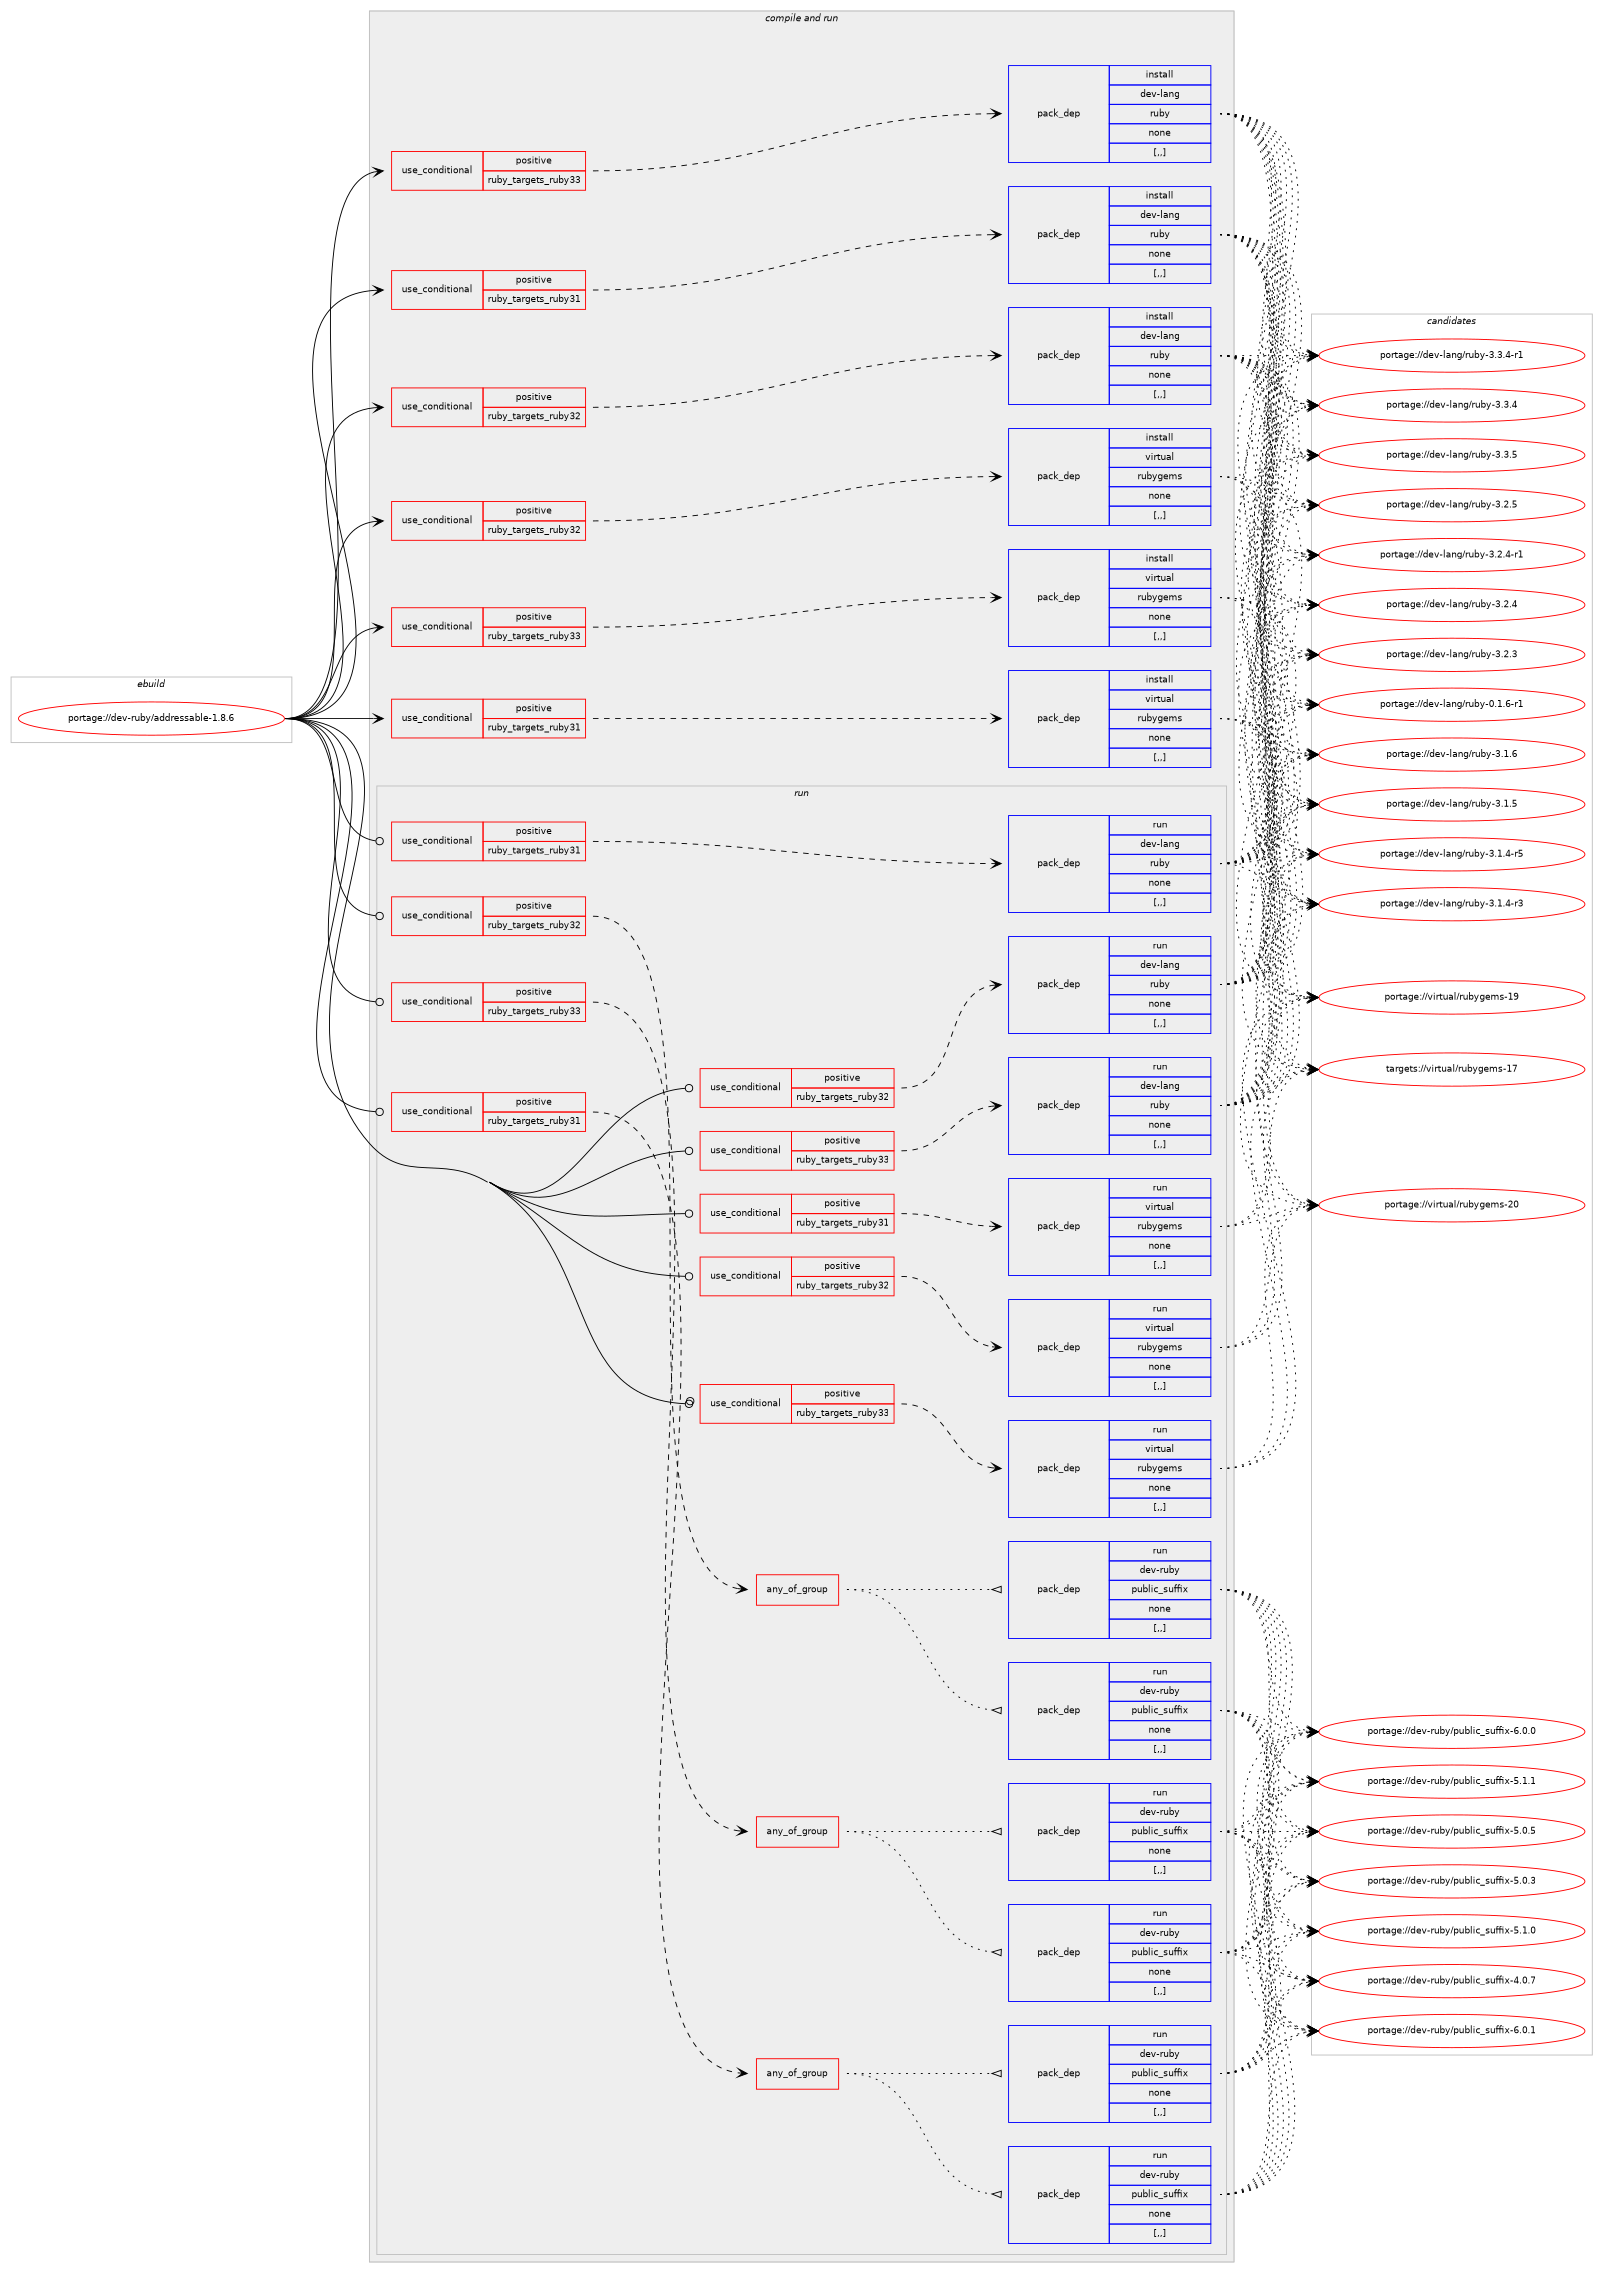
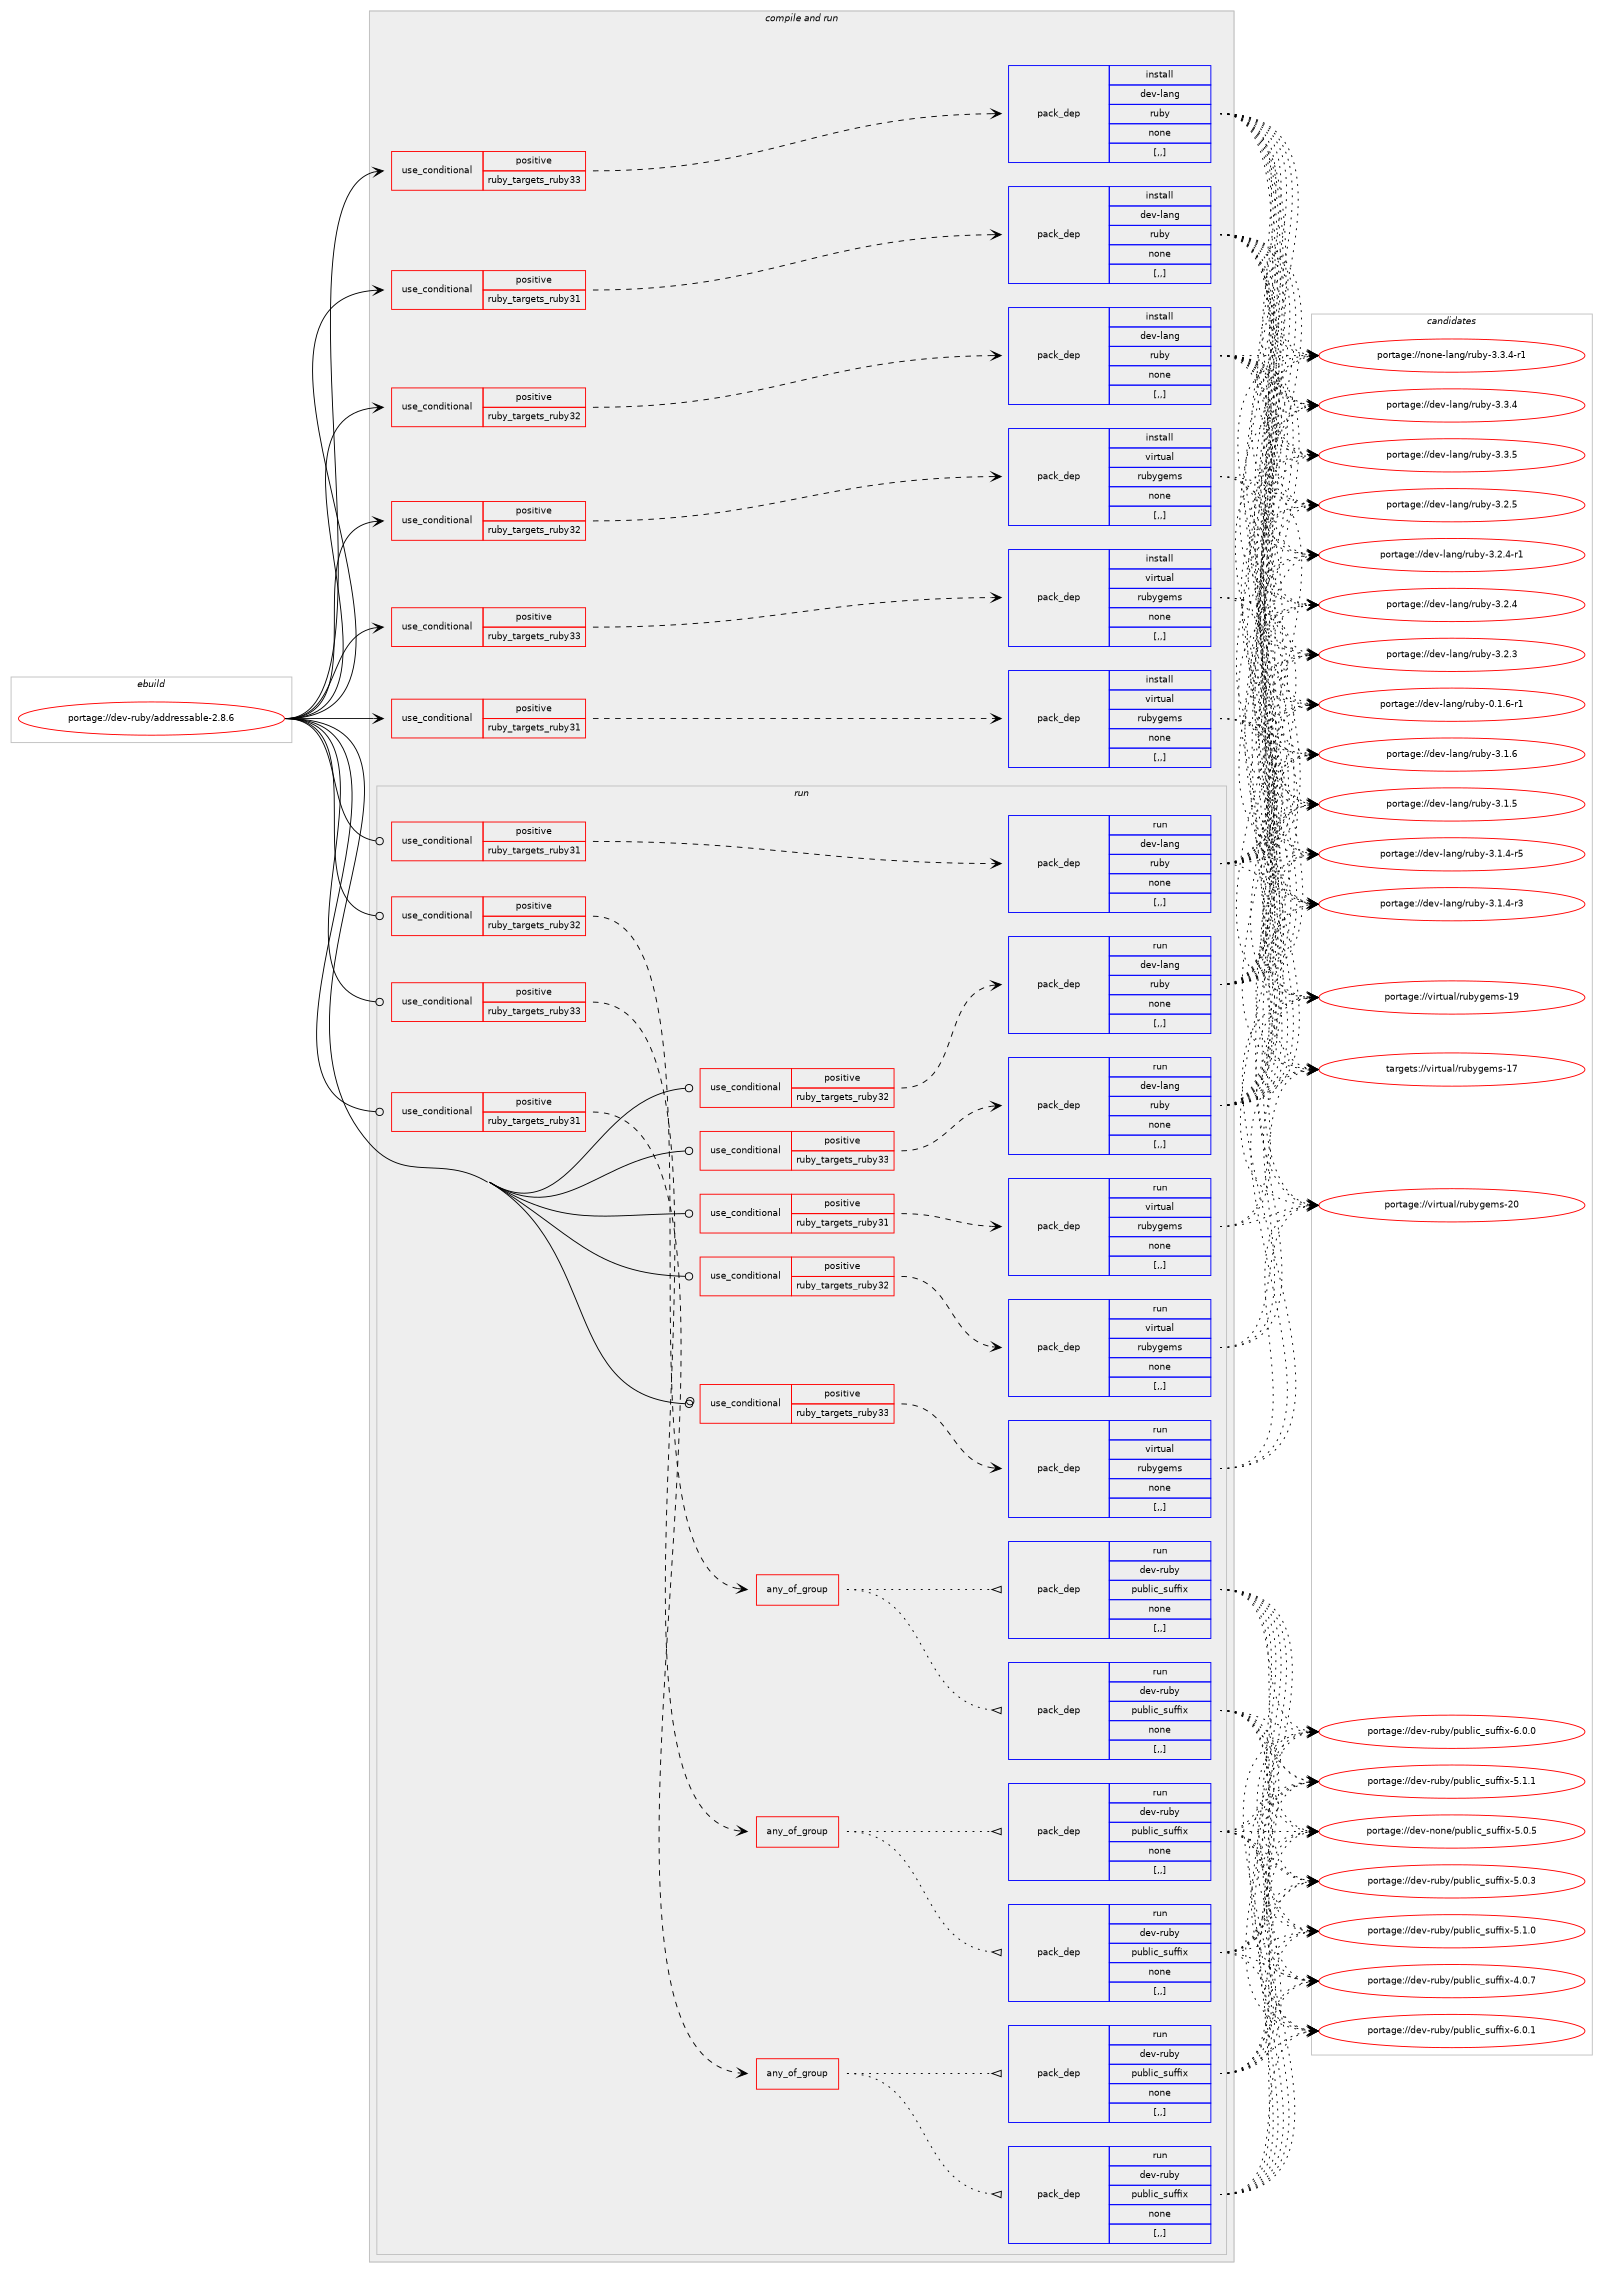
(1452, 356) -> (1452, 356)
(151, 719) -> (151, 719)
(1452, 1832) -> (1452, 1832)
